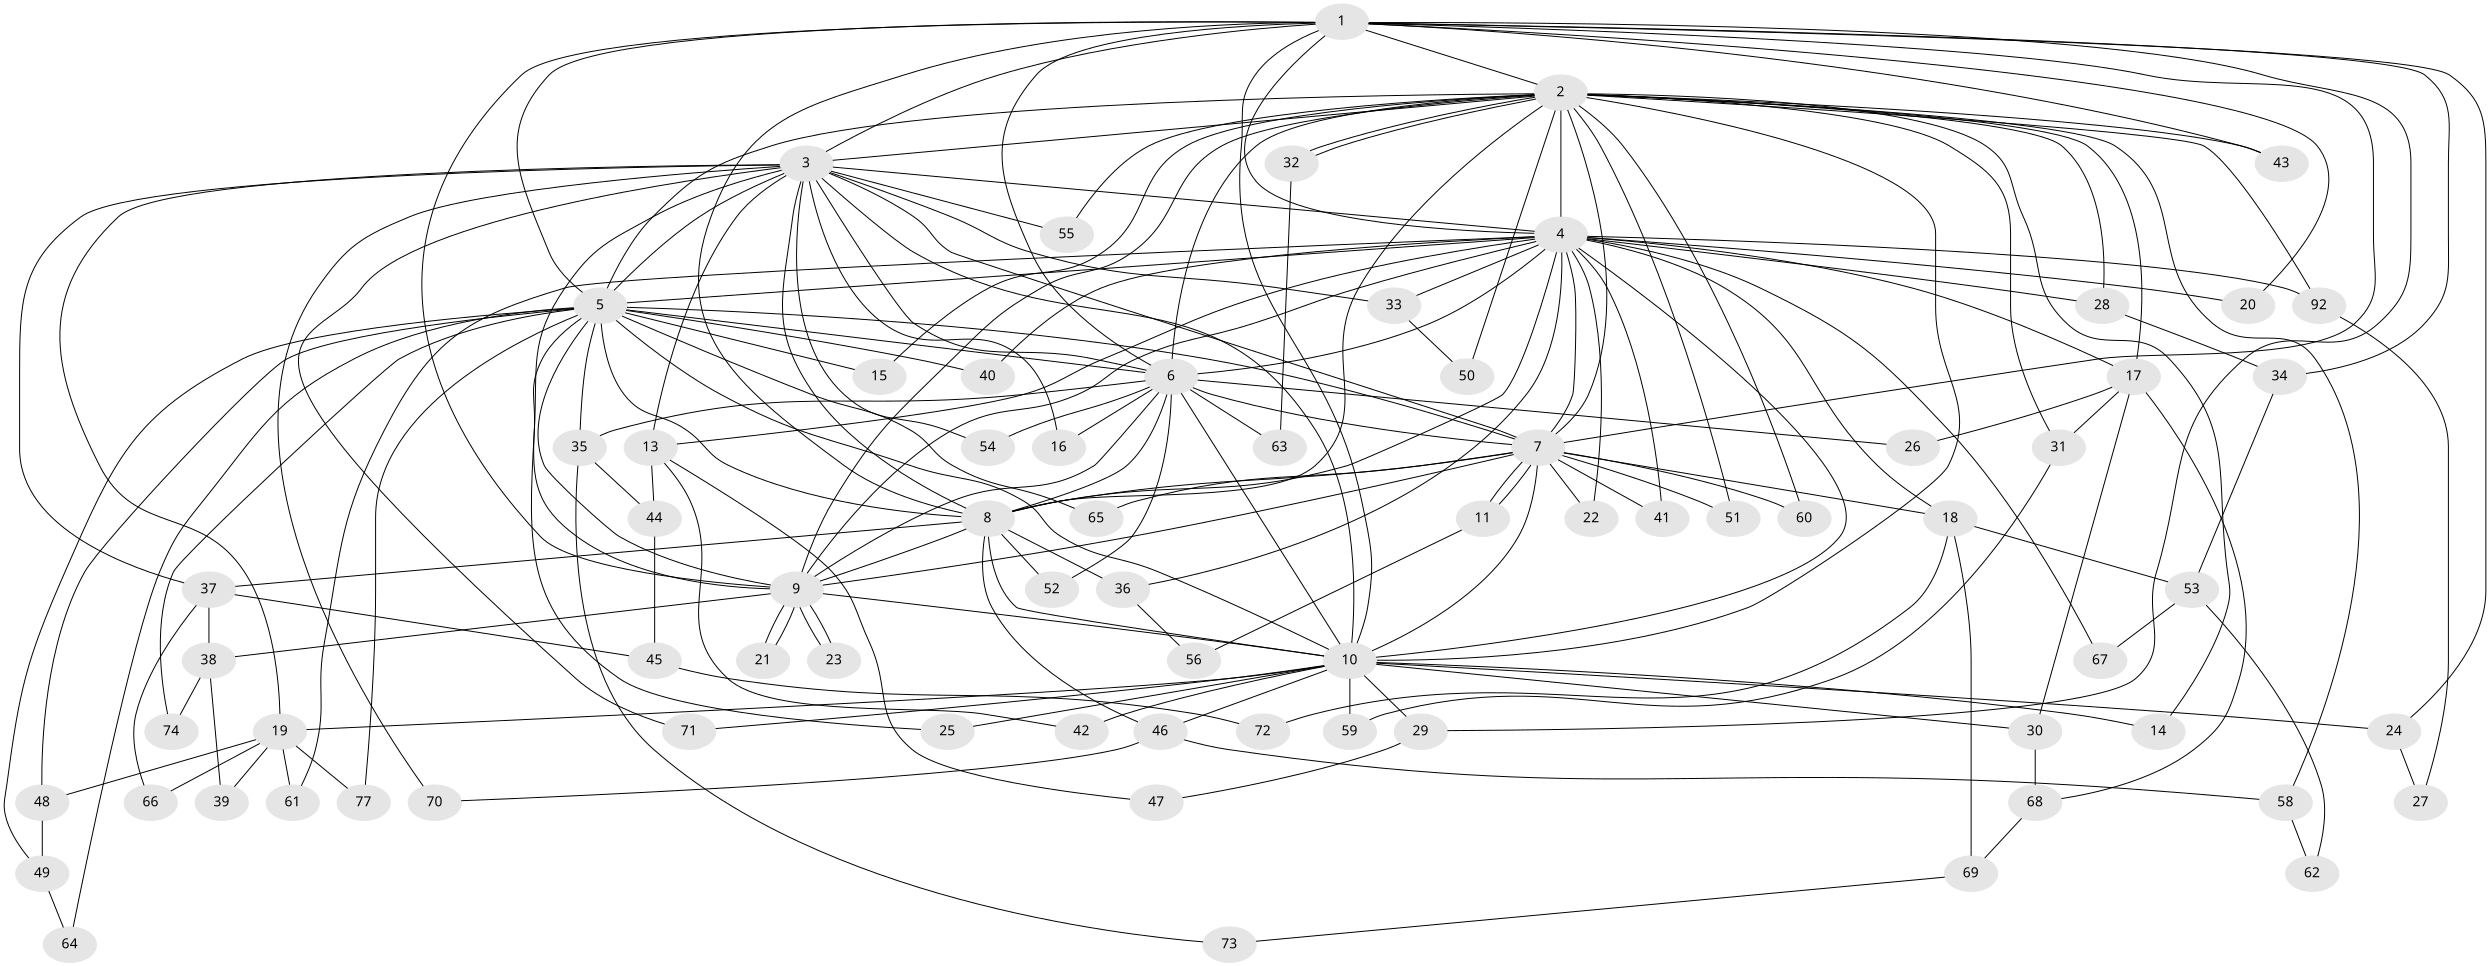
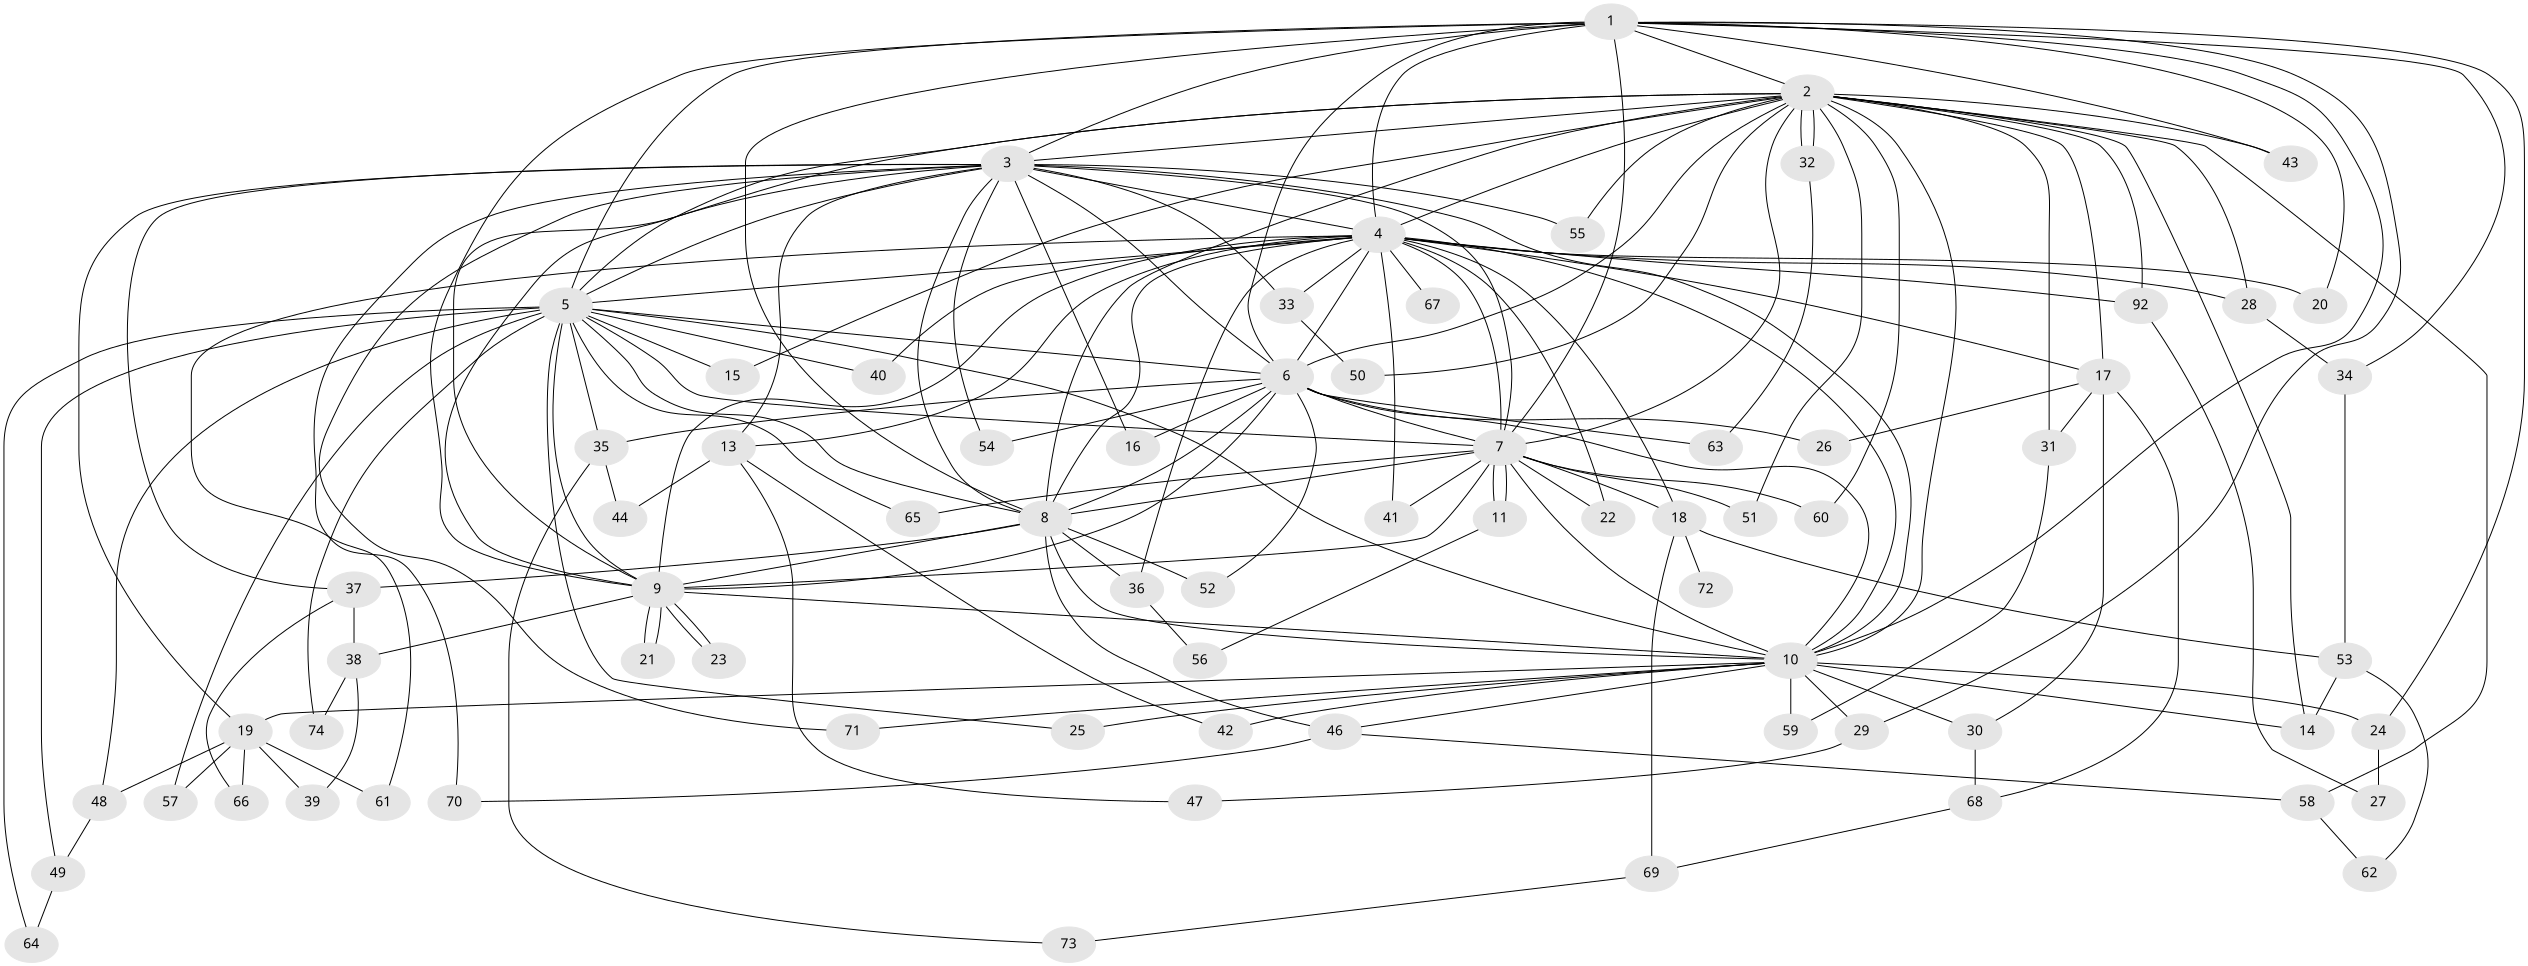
(2146, 625) -> (2326, 696)
(655, 661) -> none
(364, 803) -> (171, 803)
